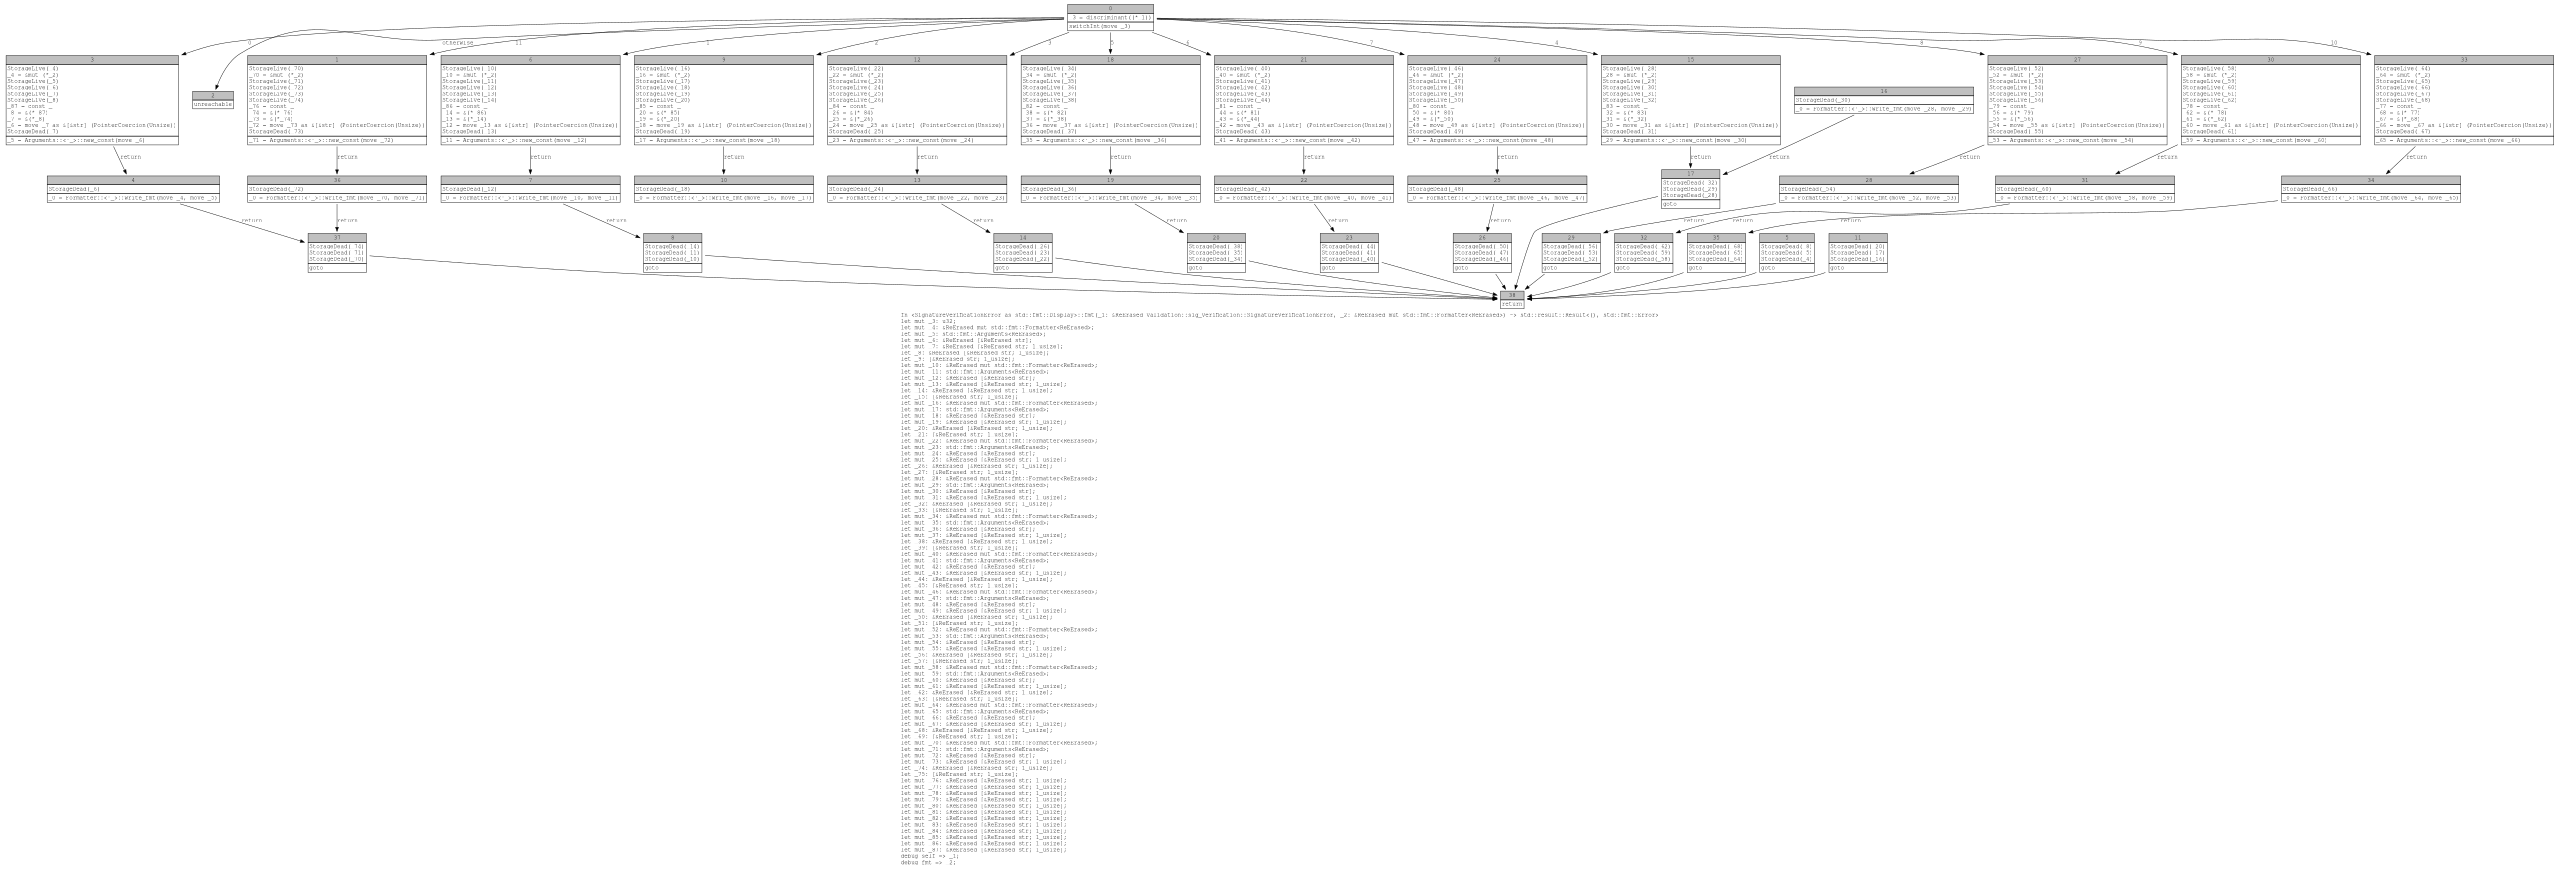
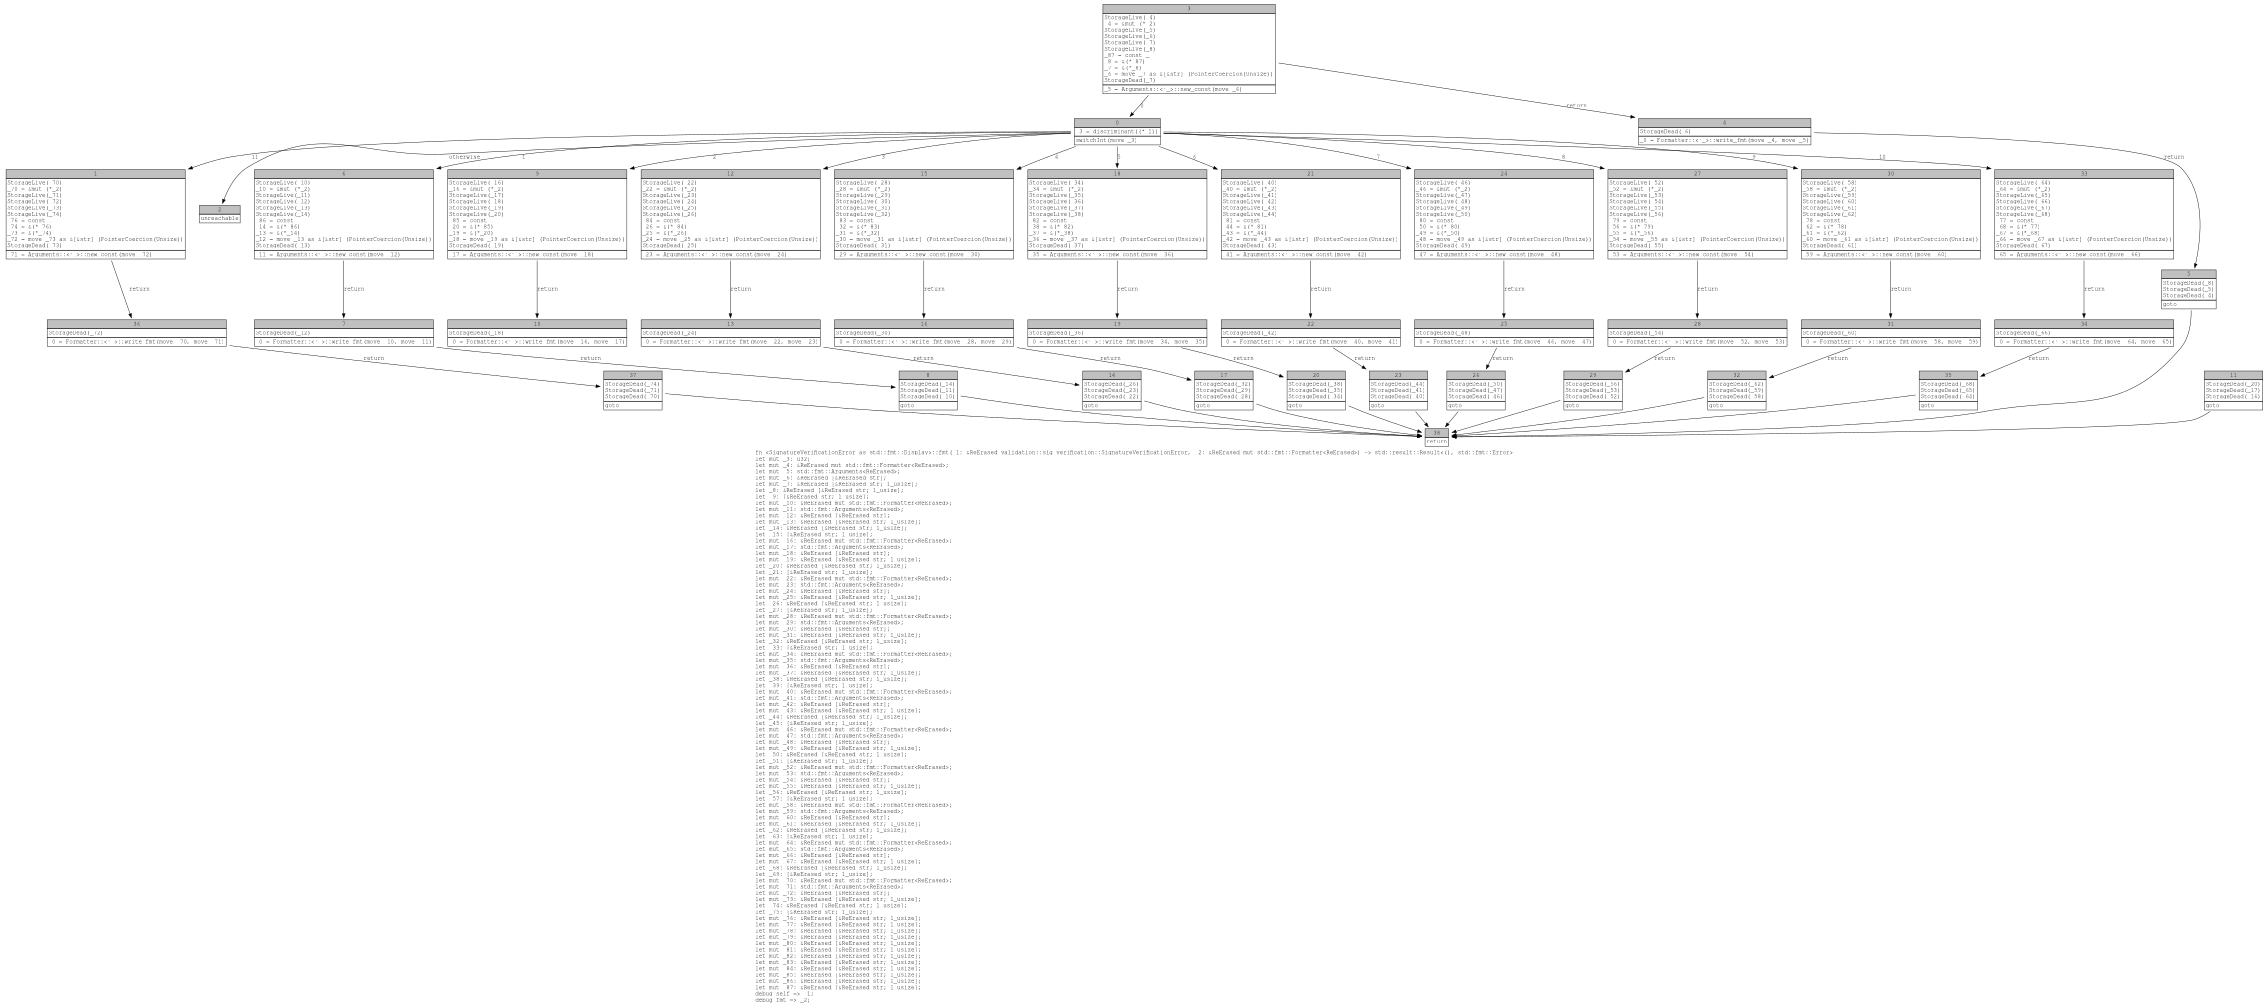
(624, 22) -> (1141, 104)
(1691, 155) -> (924, 287)
(240, 222) -> (2050, 143)
